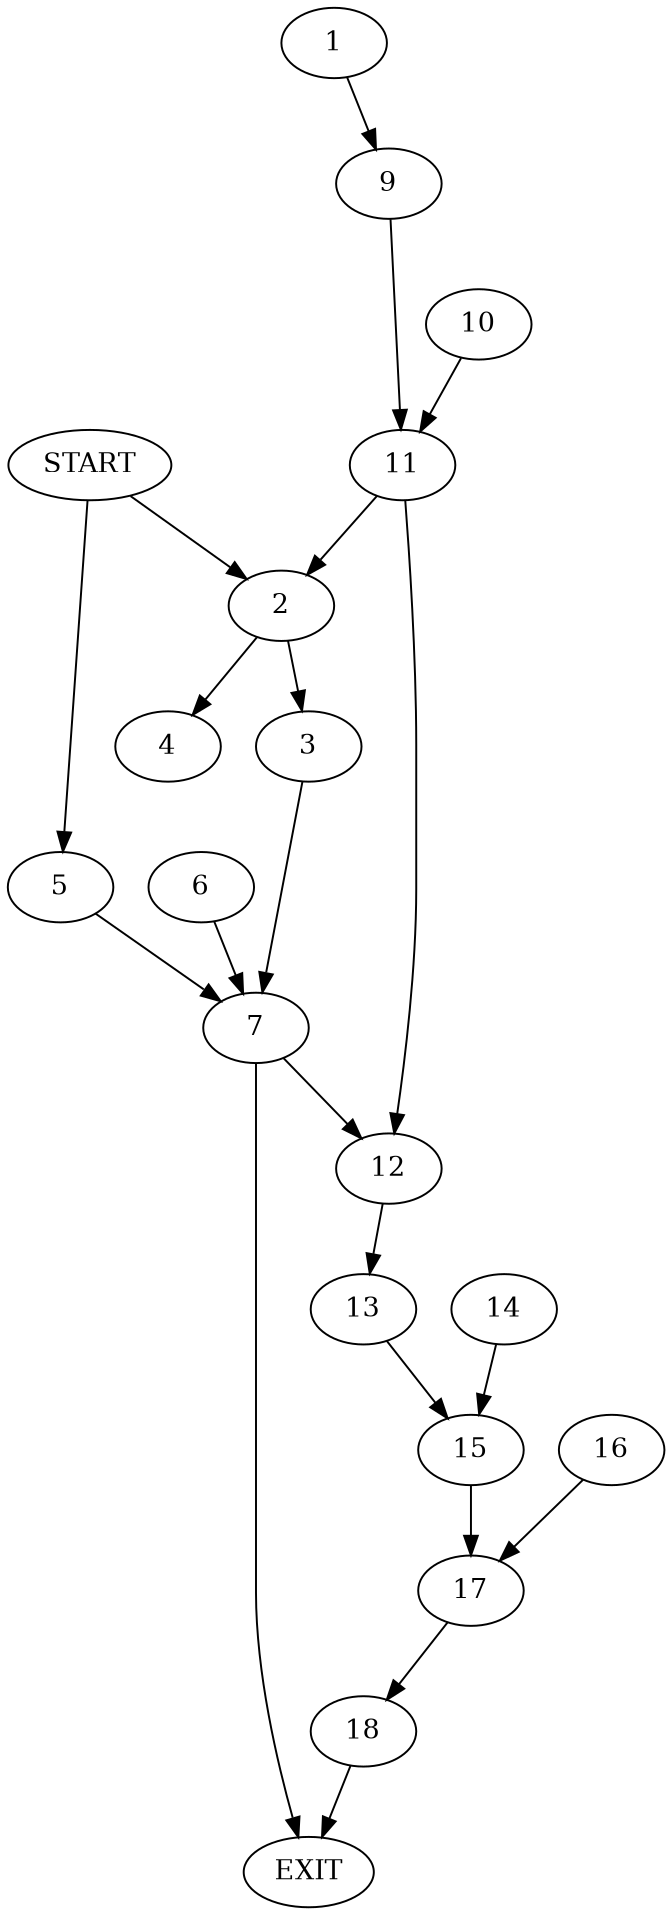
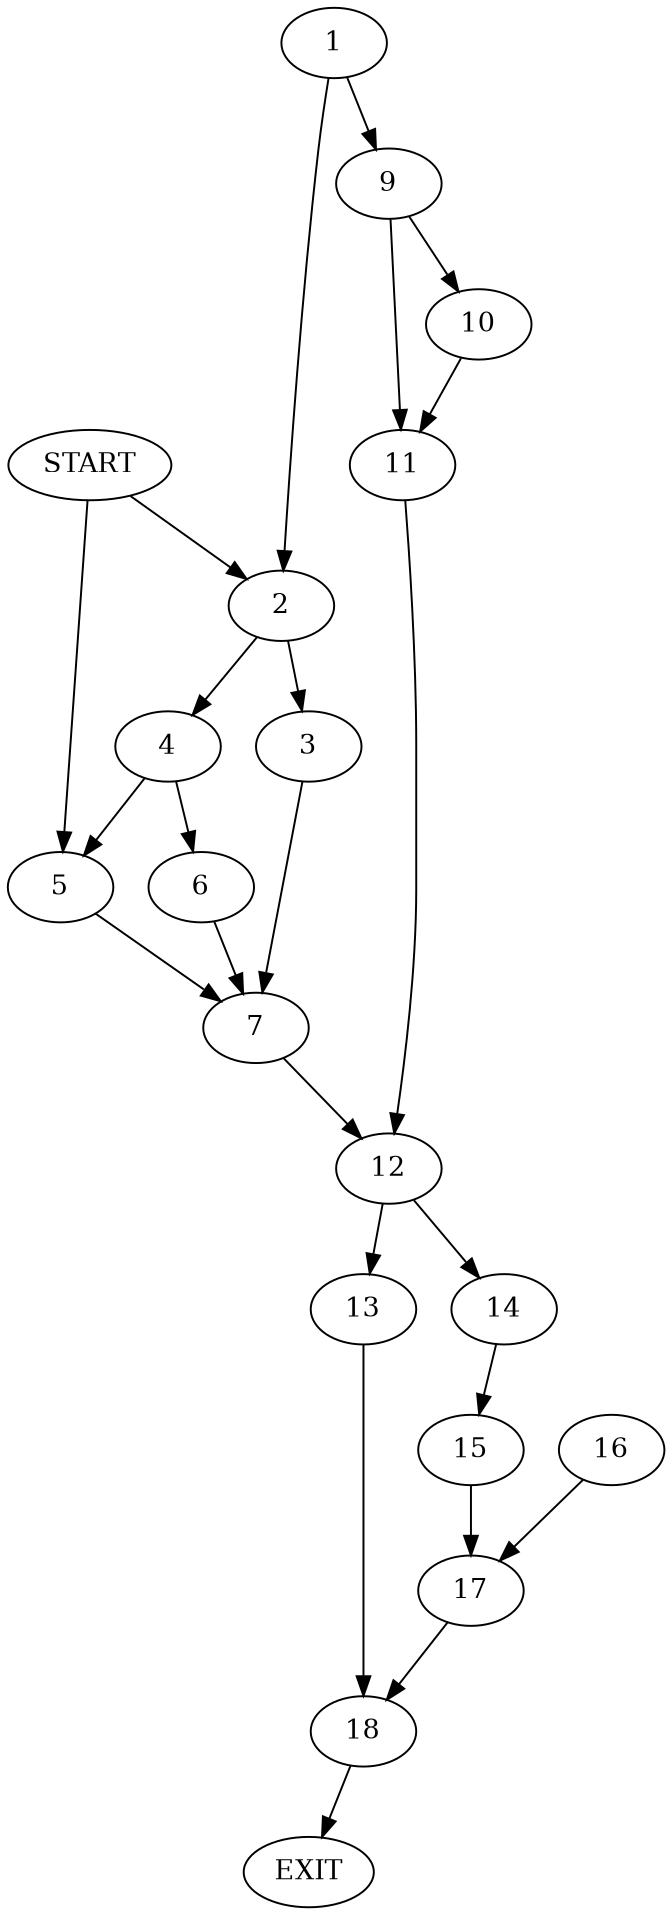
none -> (428, 246)
(349, 528) -> (302, 314)
none -> (182, 807)
none -> (120, 809)
none -> (440, 1231)
(411, 1372) -> (363, 1510)
(256, 1442) -> none
